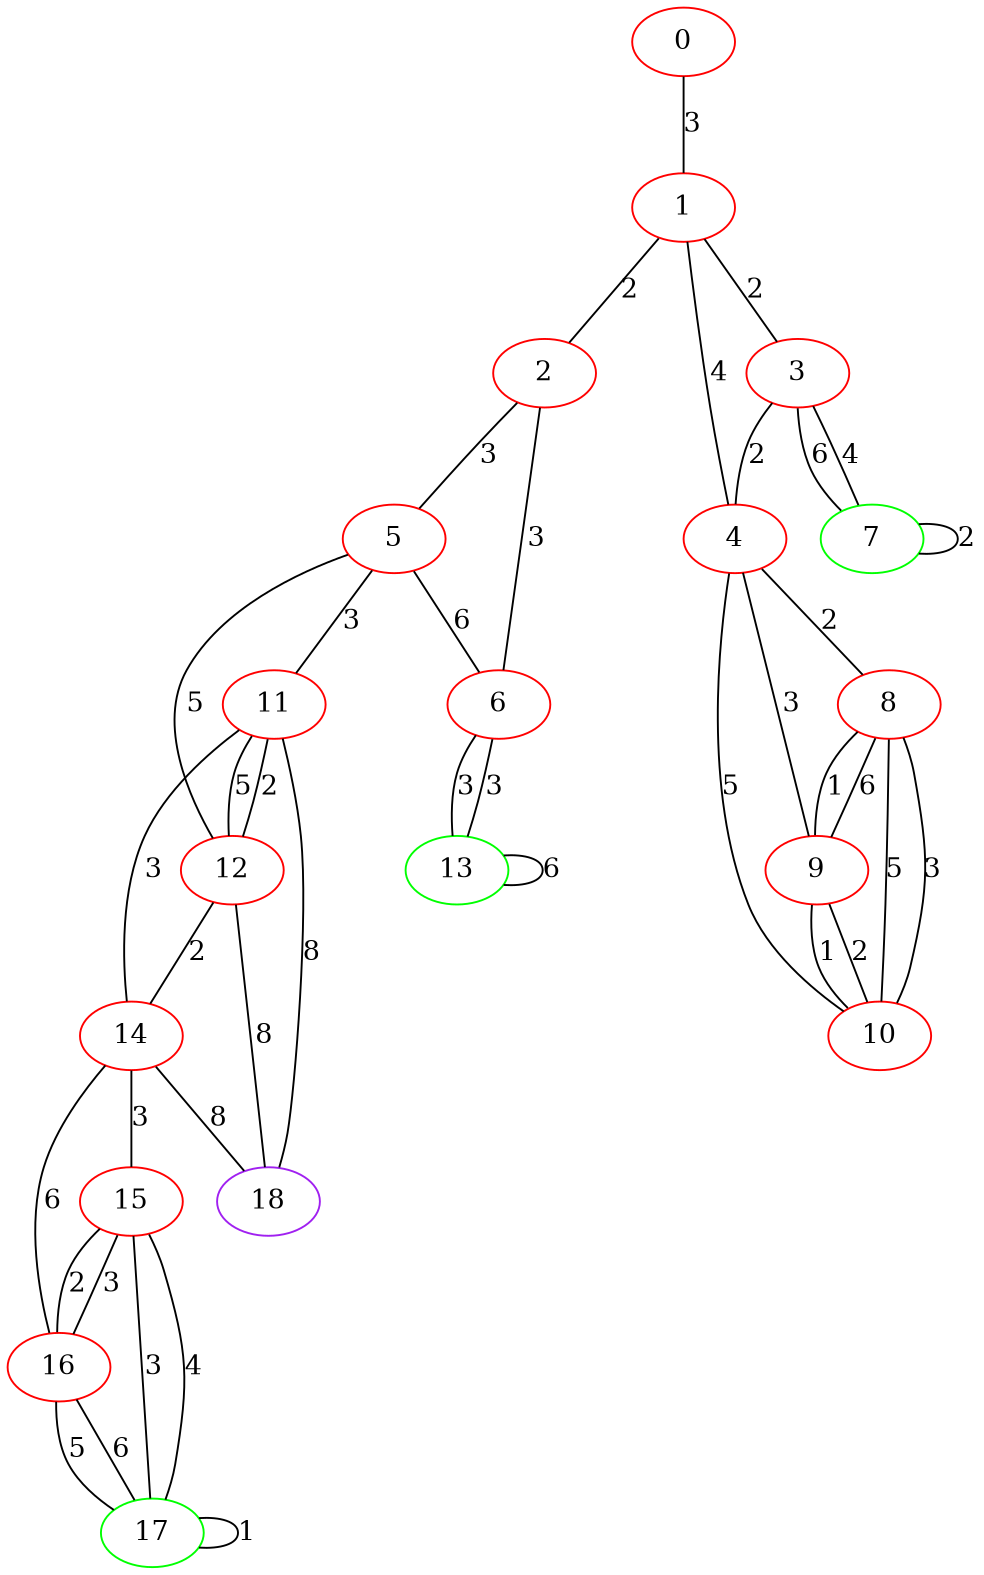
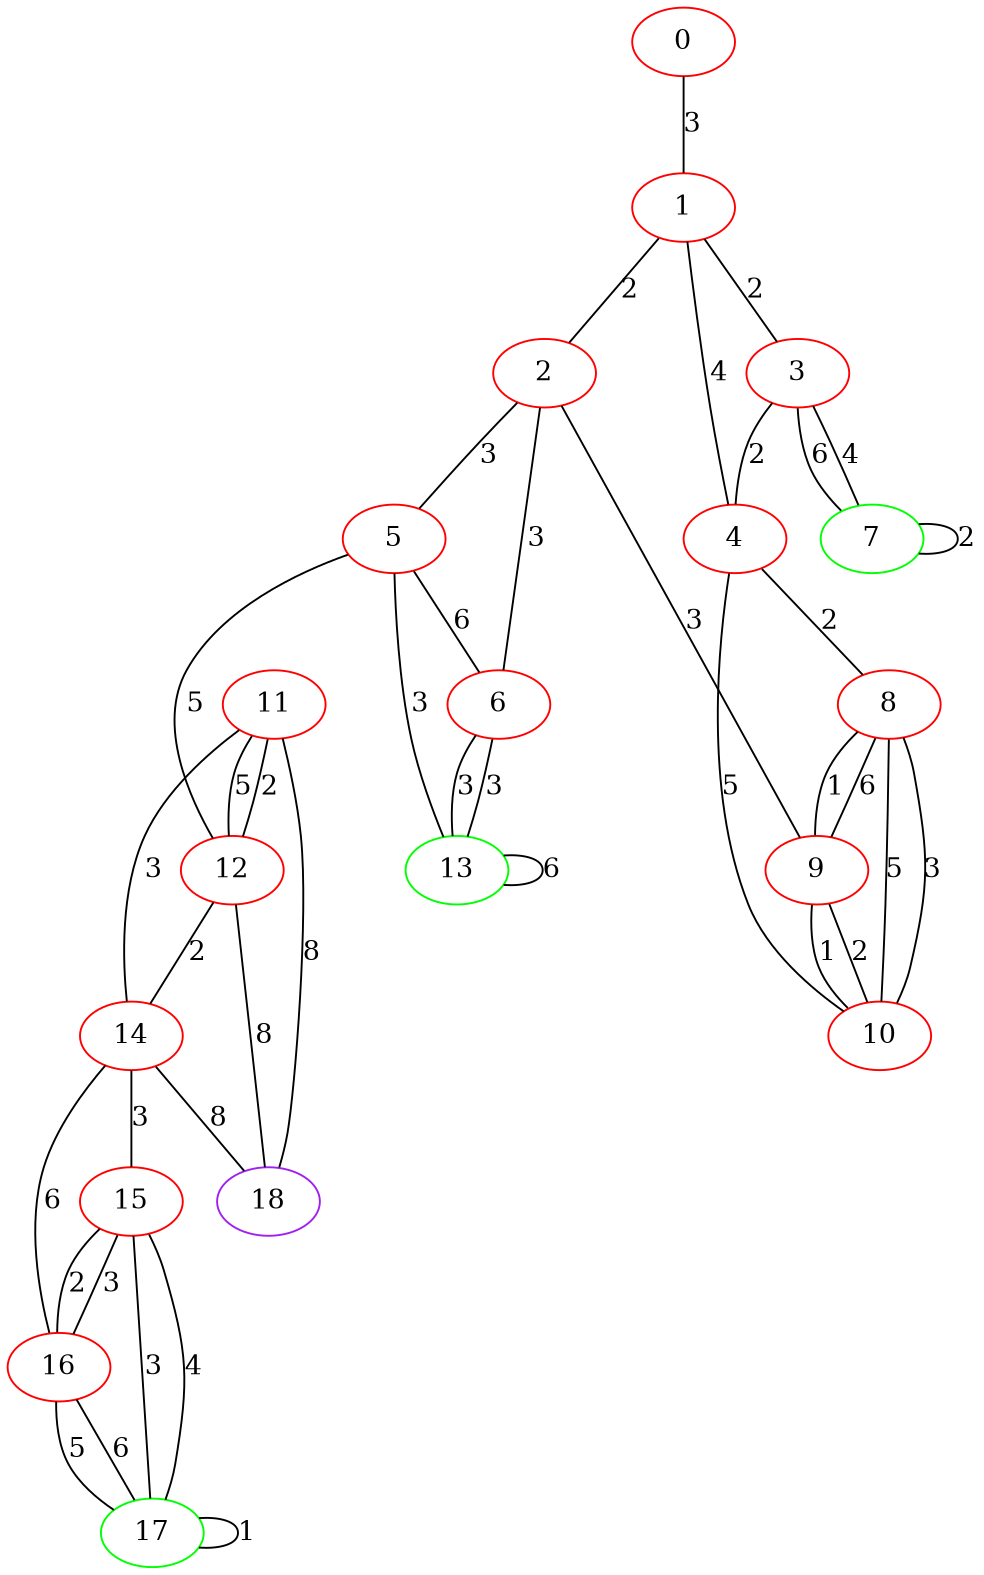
(334, 622) -> (406, 708)
(776, 704) -> (681, 622)
